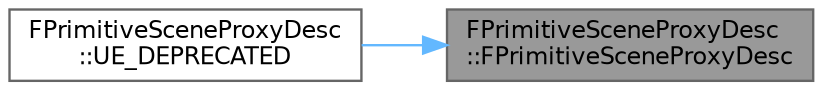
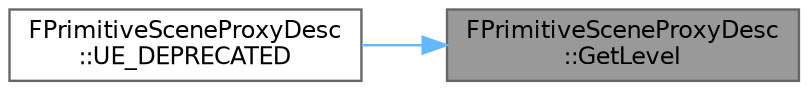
(630, 45) -> (623, 45)
